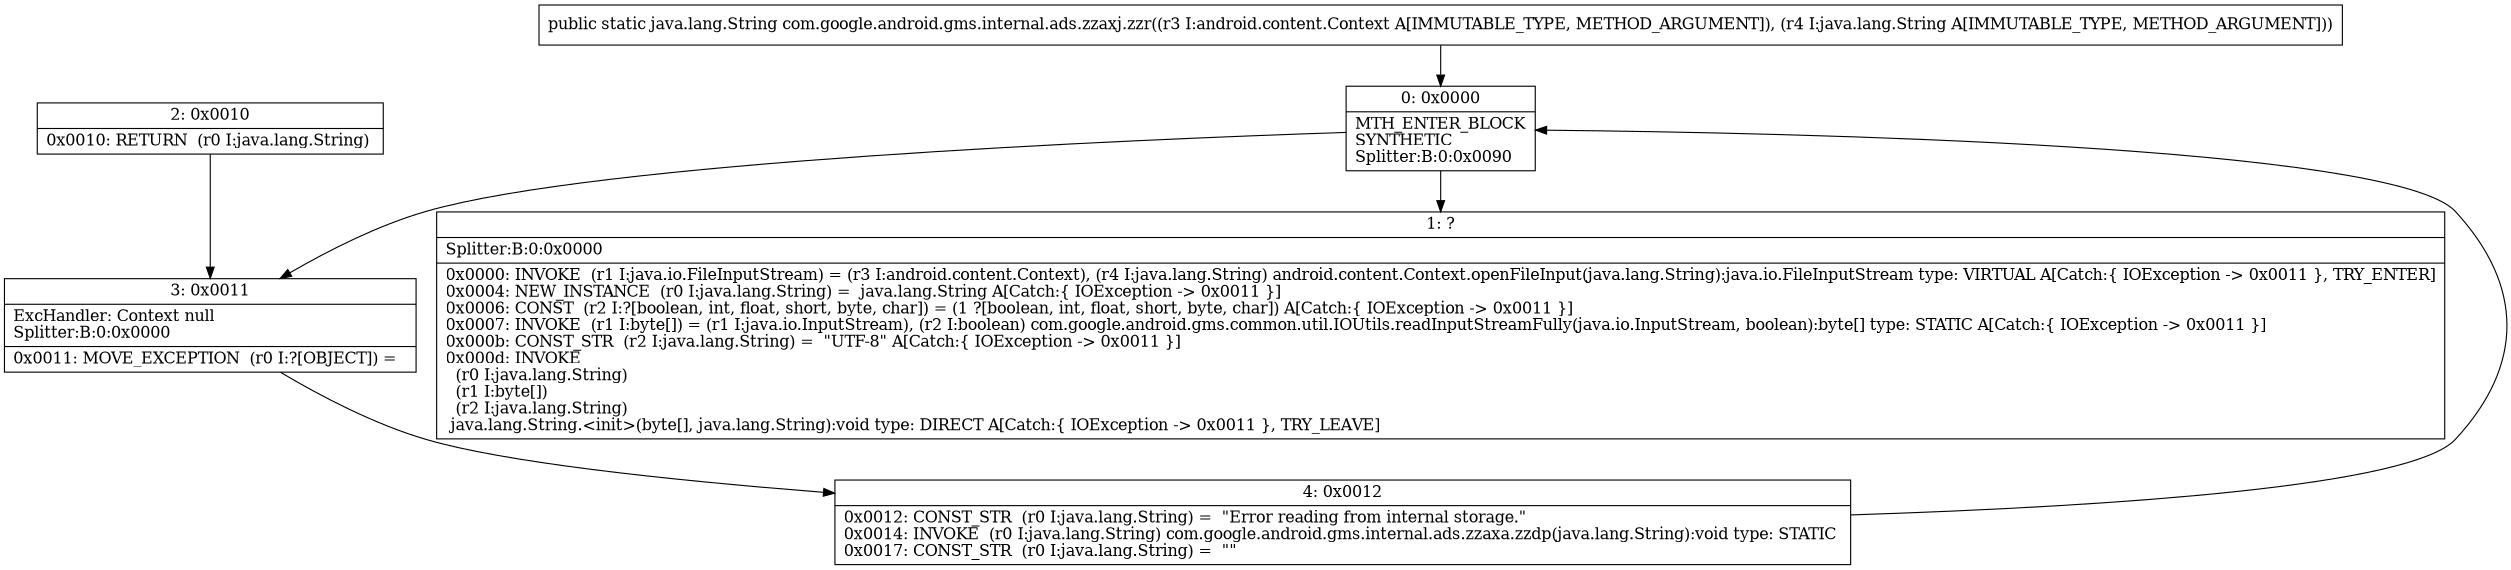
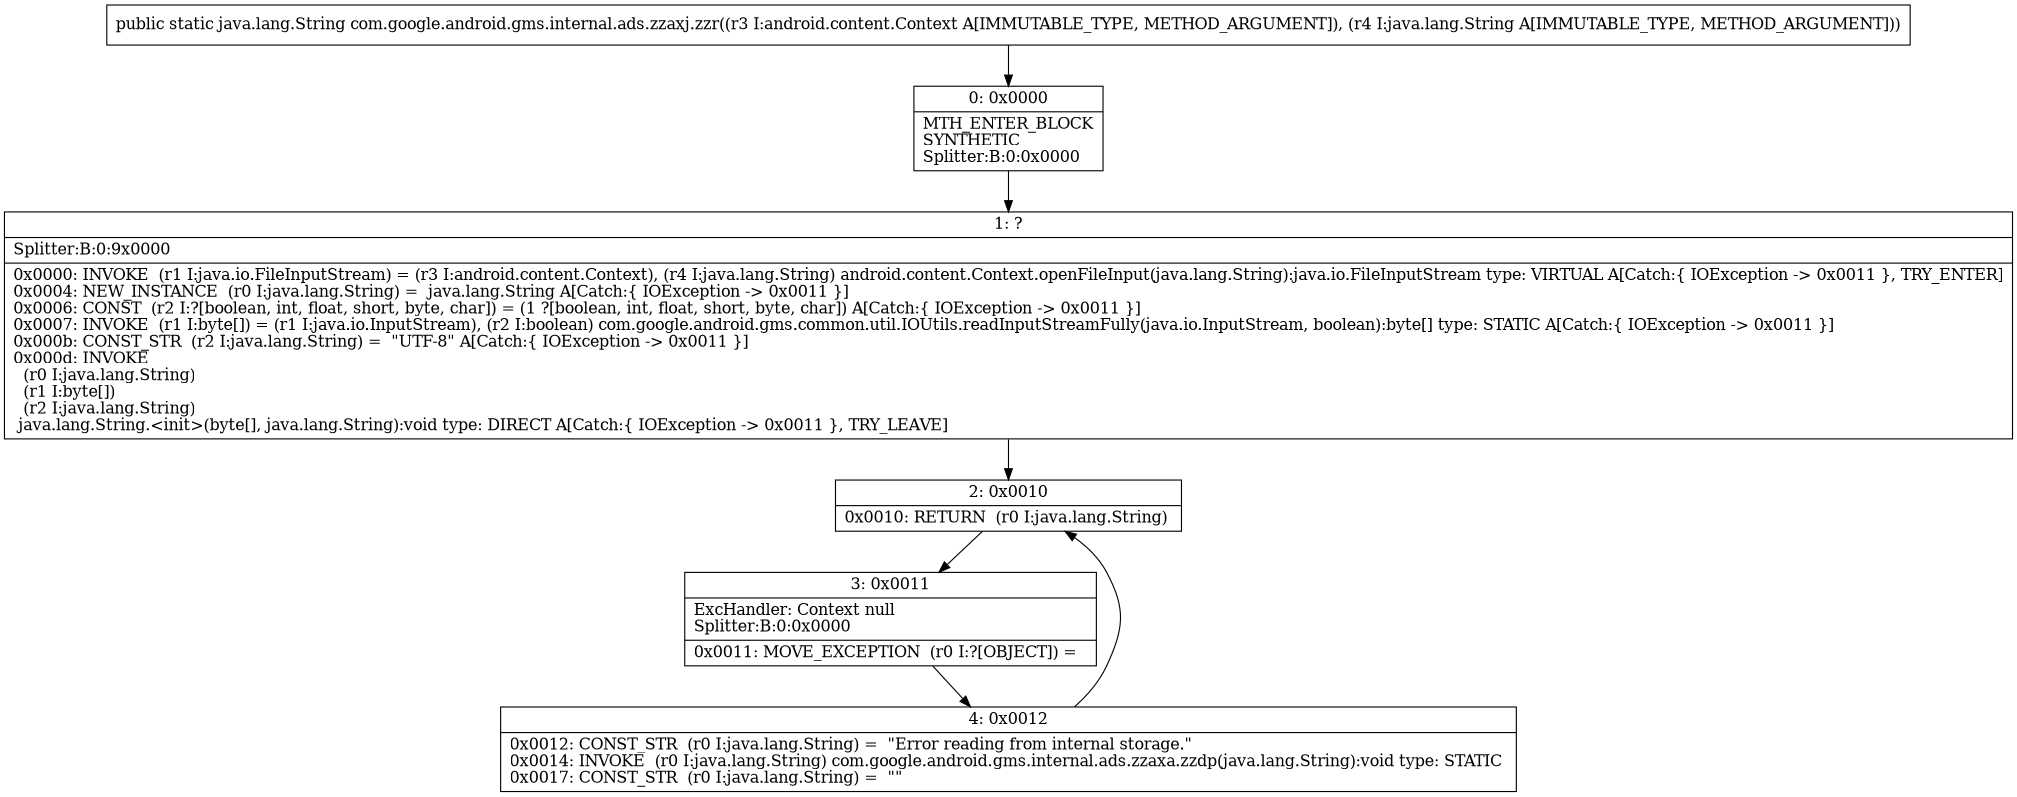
(1434, 157) -> (1002, 157)
(810, 161) -> none
(2434, 201) -> (1120, 621)
(525, 250) -> (92, 250)
none -> (1008, 454)
